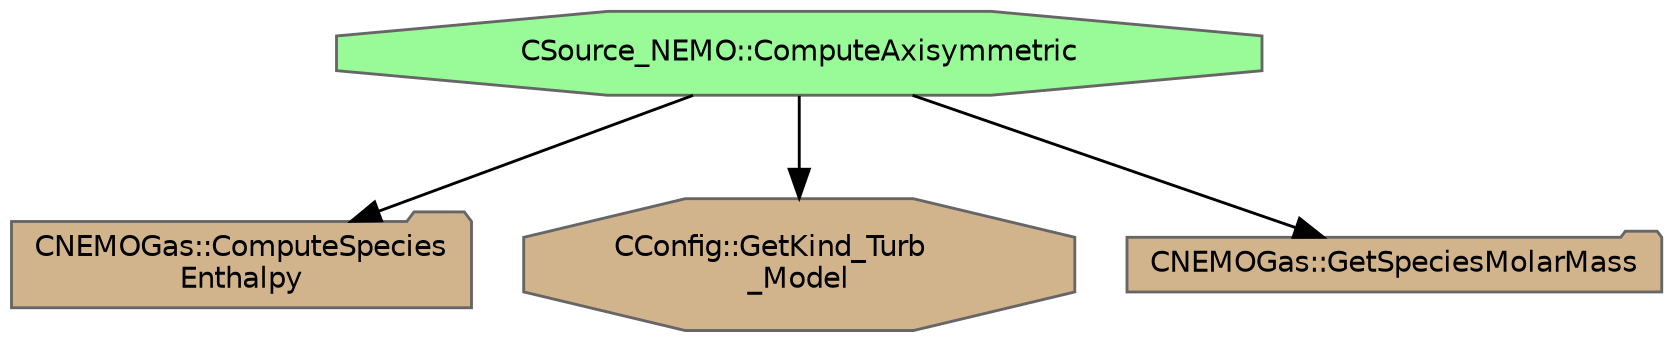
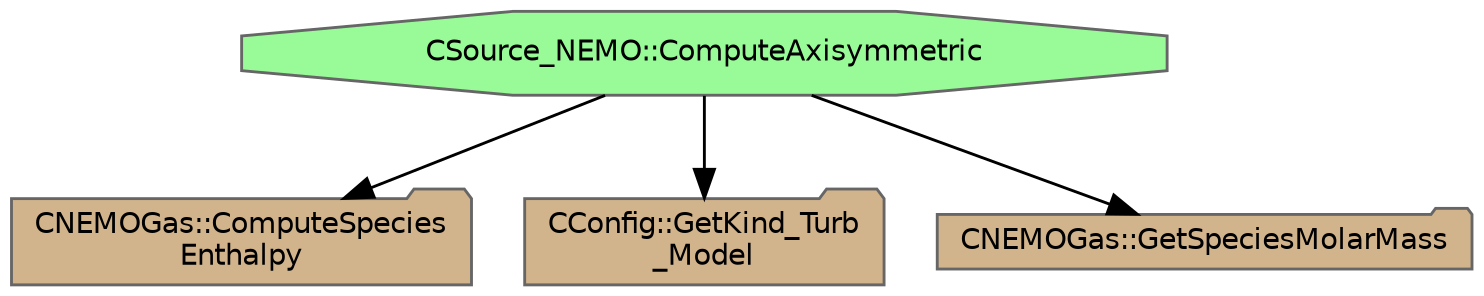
(799, 265) -> (704, 242)
